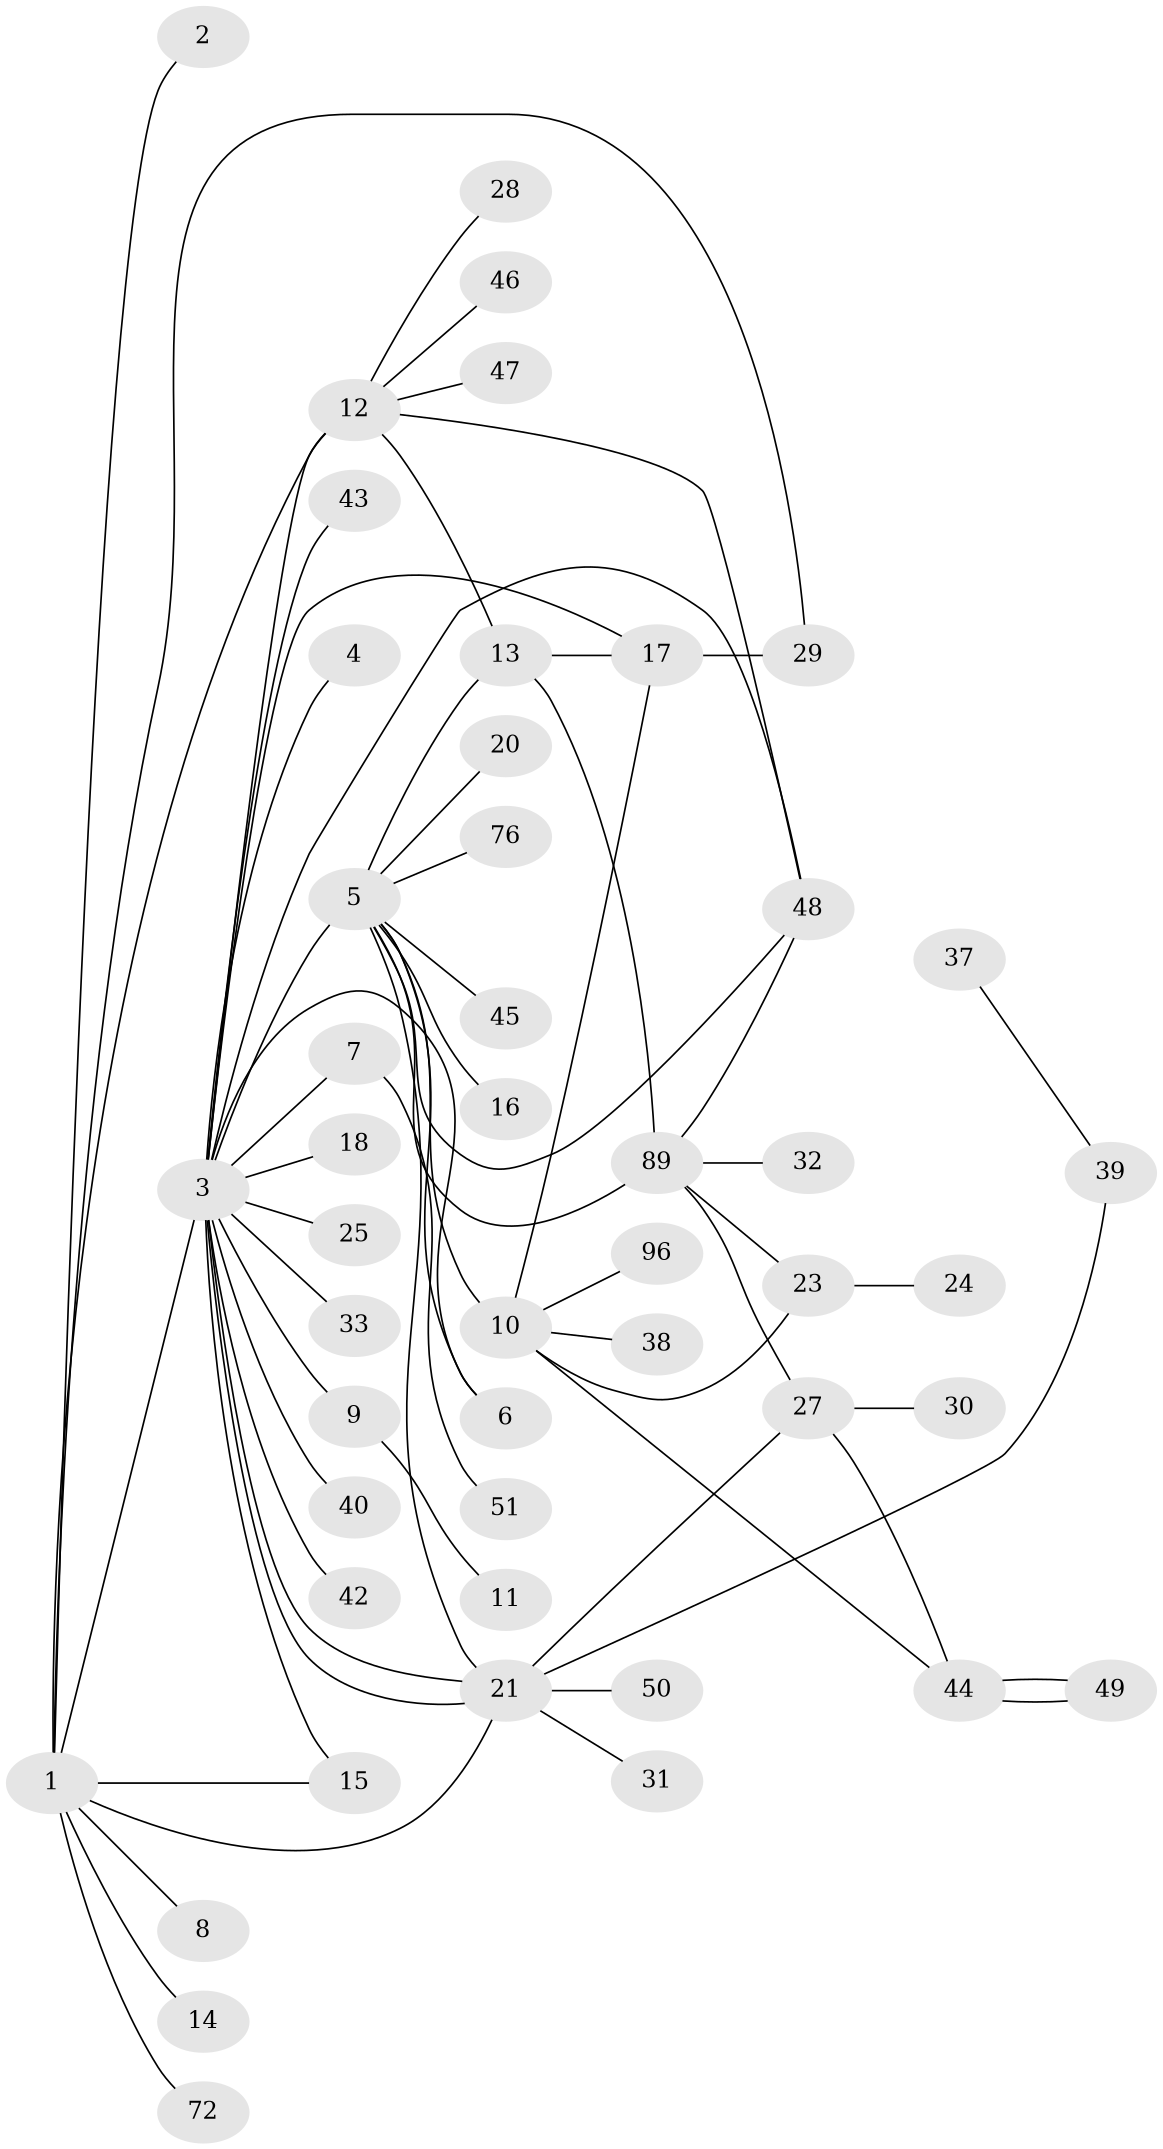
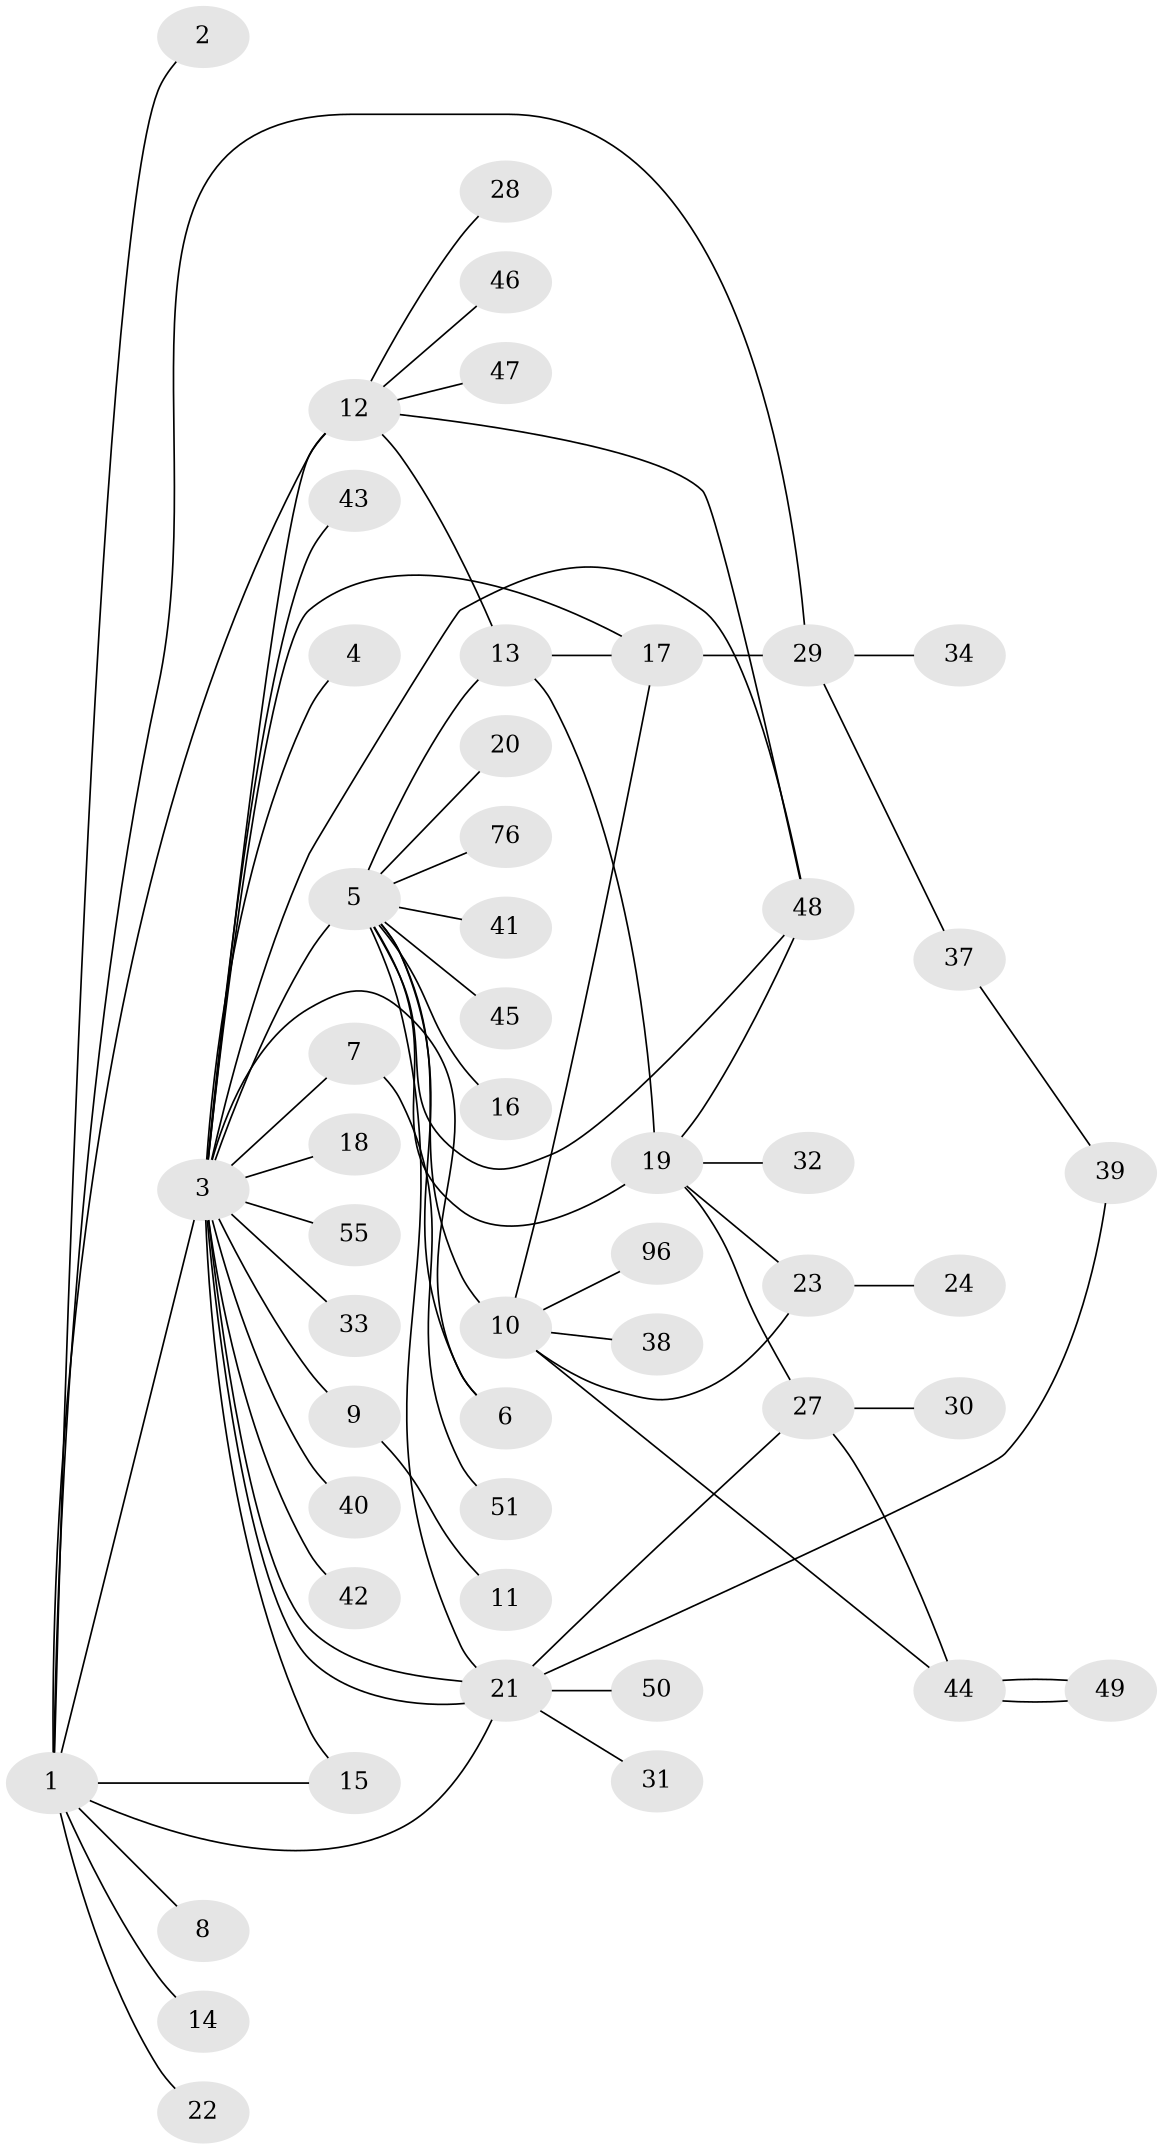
none -> (960, 655)
none -> (884, 807)
none -> (506, 928)
(657, 1163) -> (657, 1163)
(355, 1235) -> (355, 1235)
(203, 2112) -> (203, 2112)
